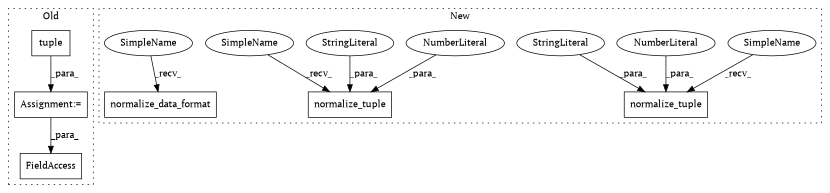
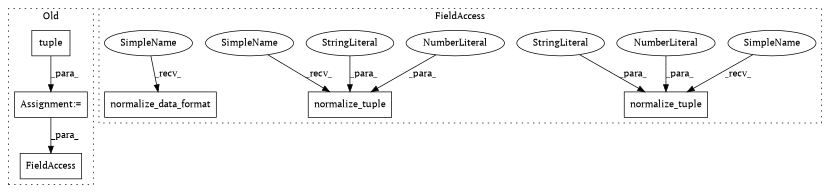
(460, 17) -> (460, 17)
